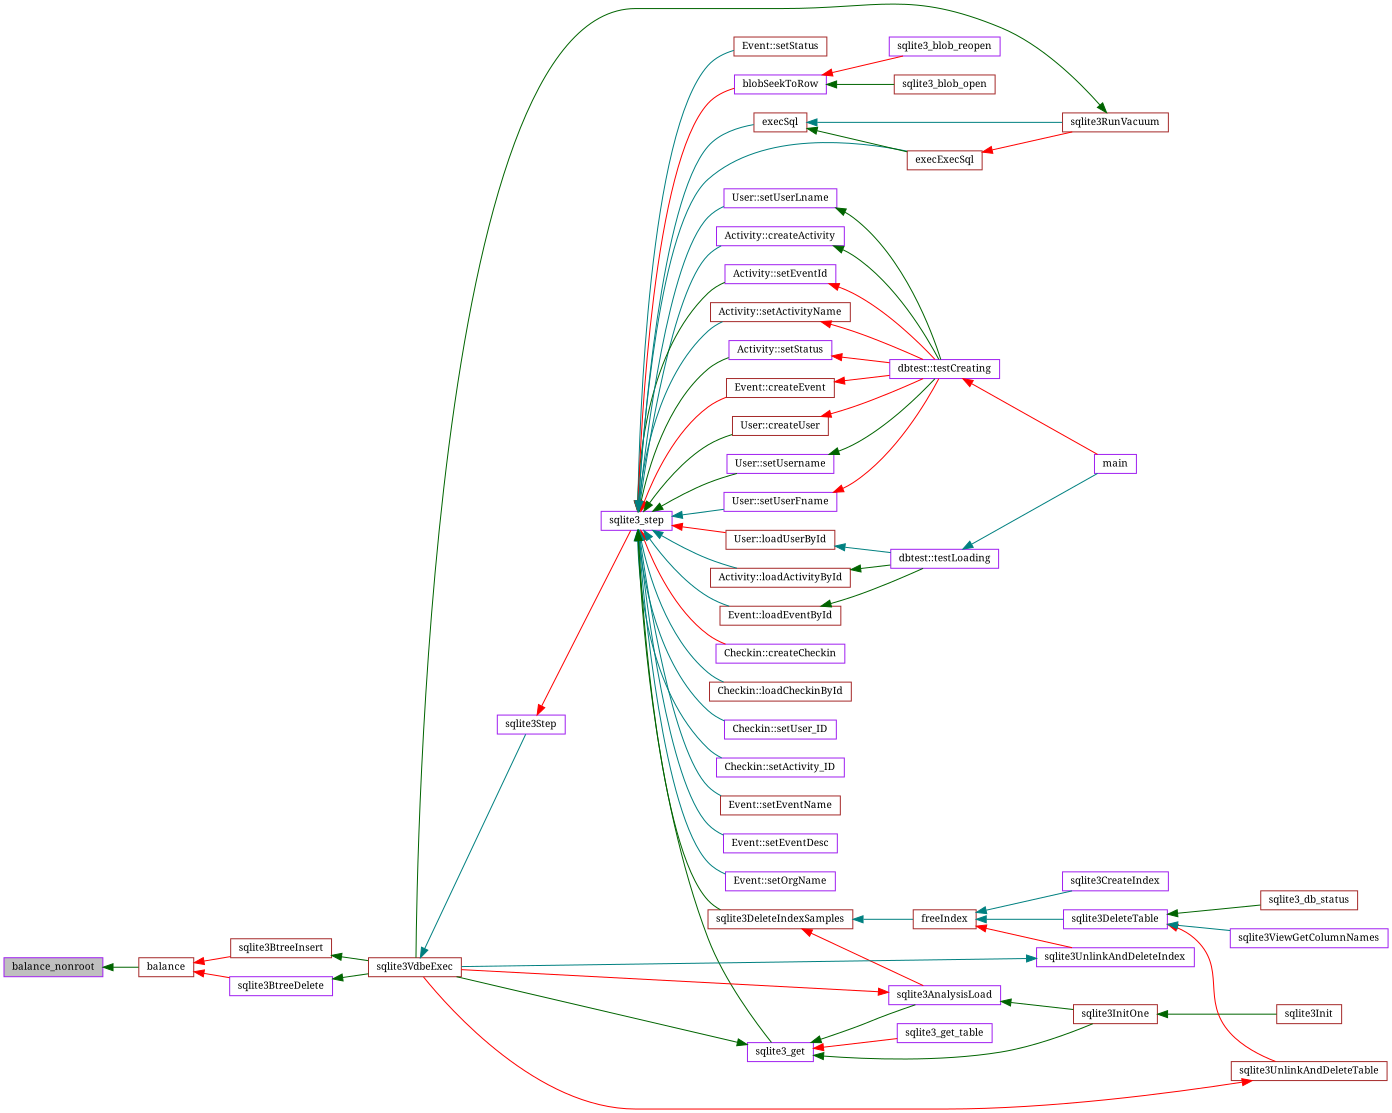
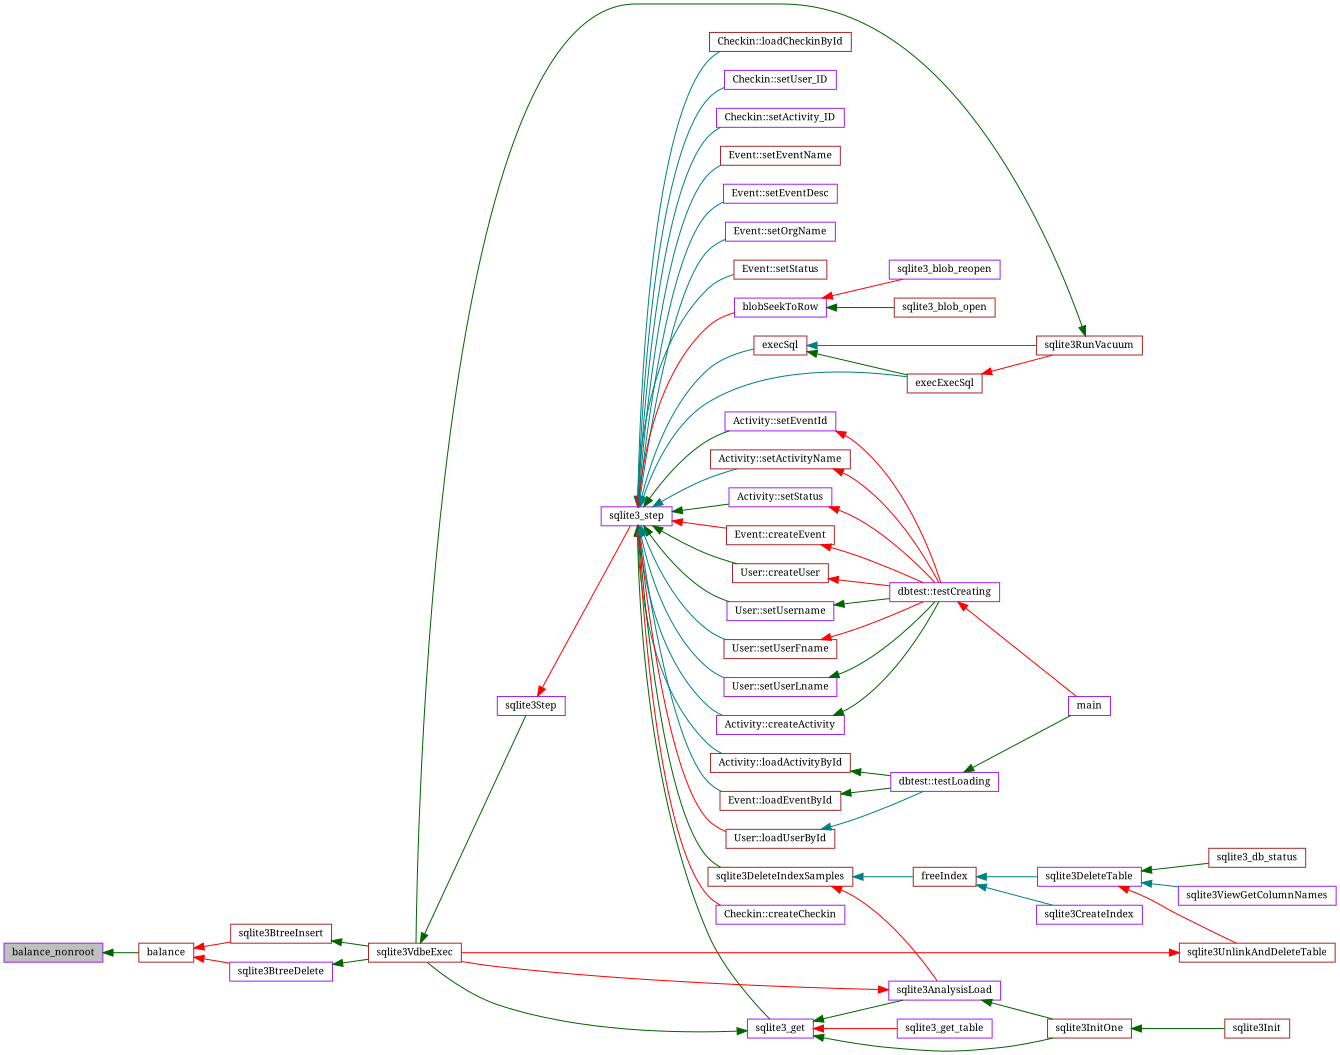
(780, 502) -> (780, 649)
(1035, 509) -> (1022, 741)
(475, 841) -> (475, 825)
(1115, 957) -> none
